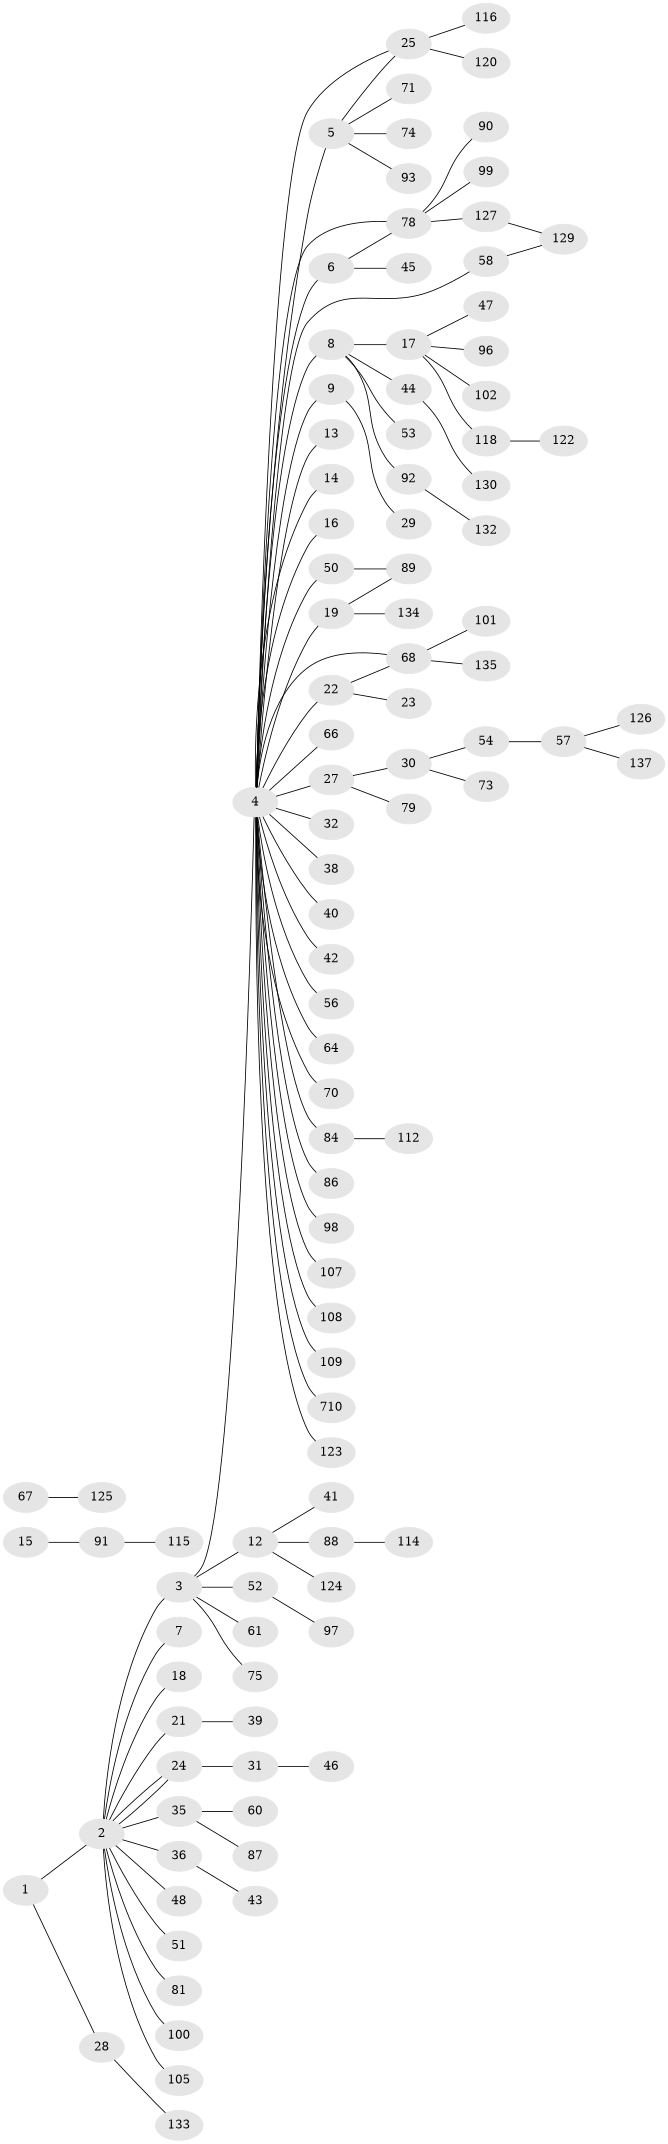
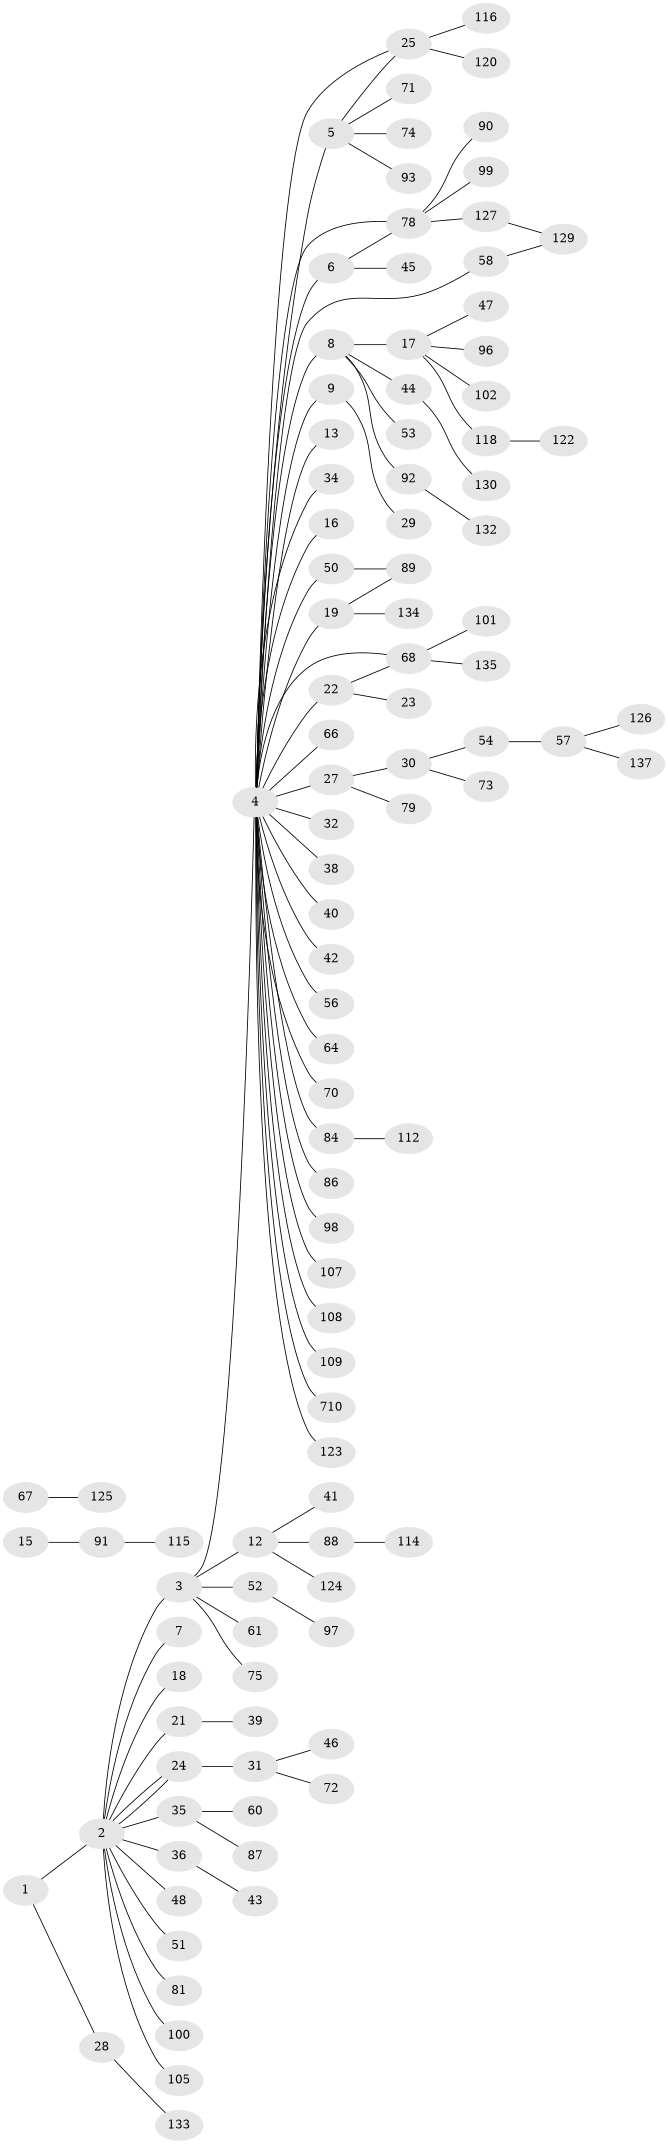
(331, 479) -> (331, 479)
none -> (331, 1789)
